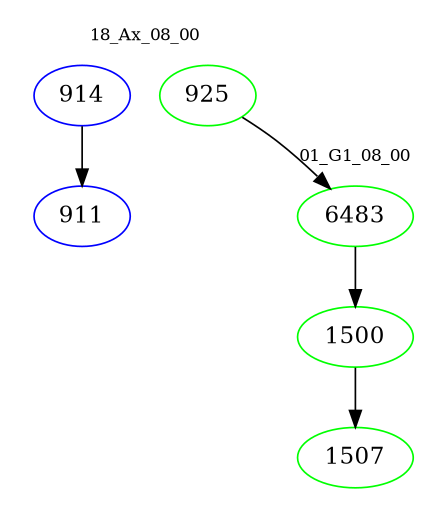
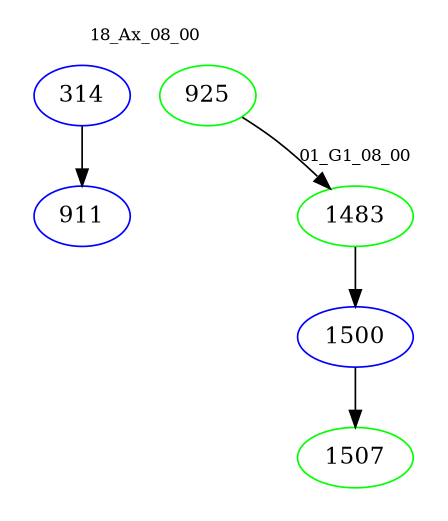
(82, 96) -> (82, 96)
(355, 216) -> (355, 216)
(355, 337) -> (355, 337)
